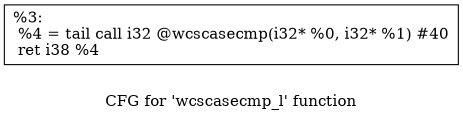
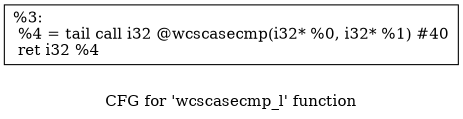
(56, 51) -> (56, 51)
